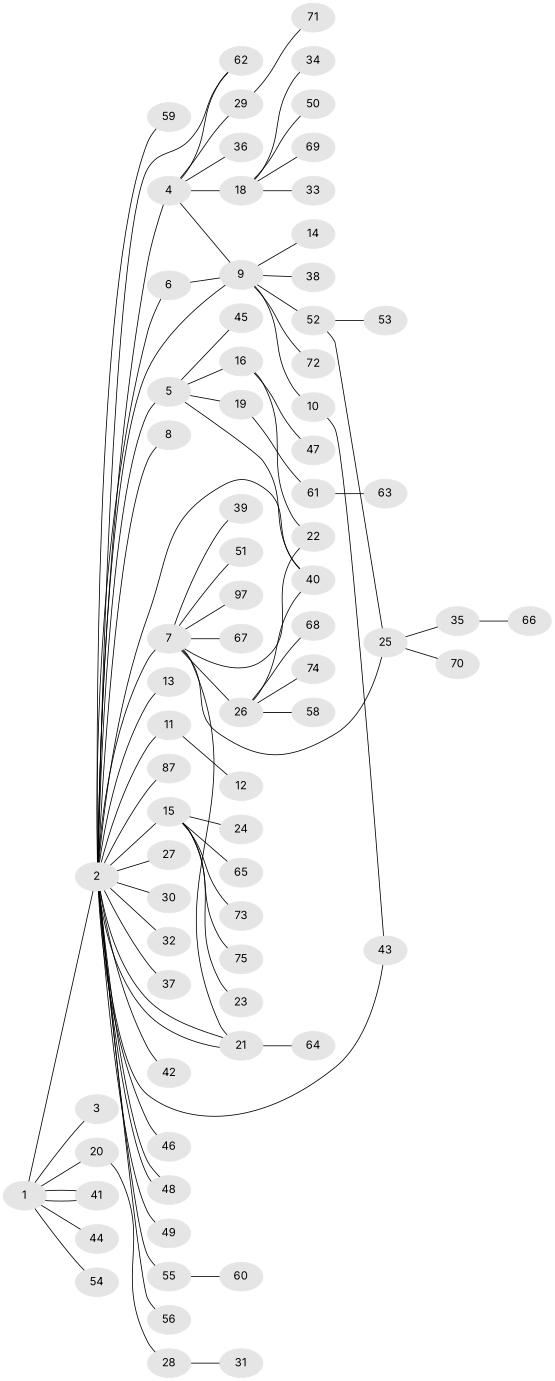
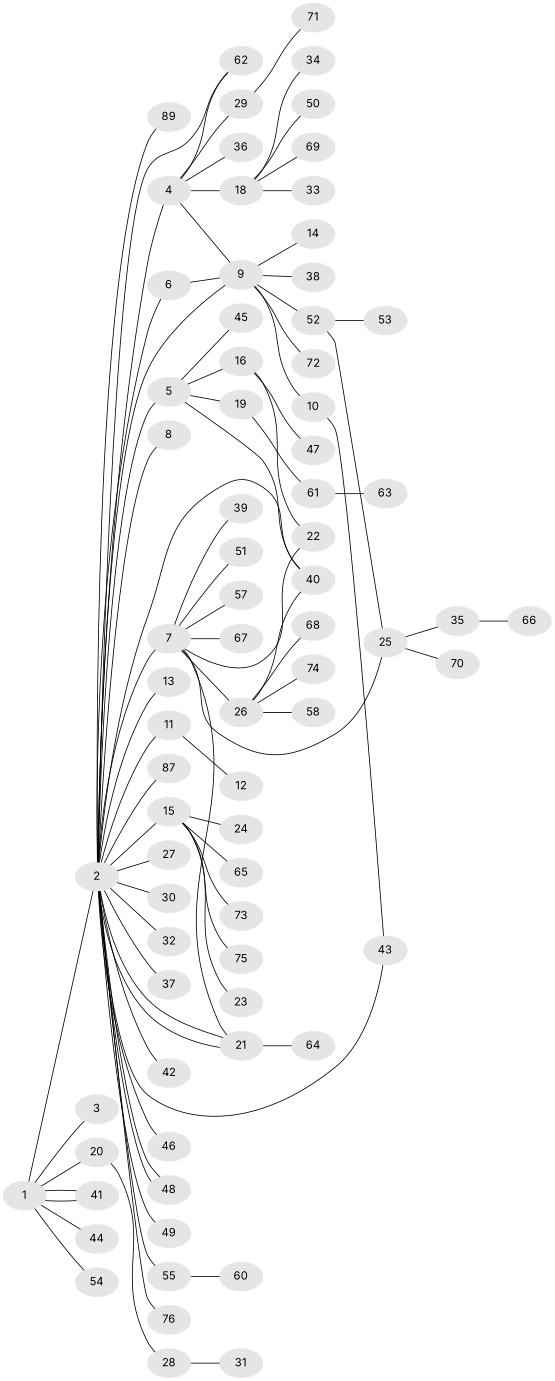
(169, 117) -> (169, 117)
(241, 595) -> (241, 595)
(169, 1320) -> (169, 1320)
